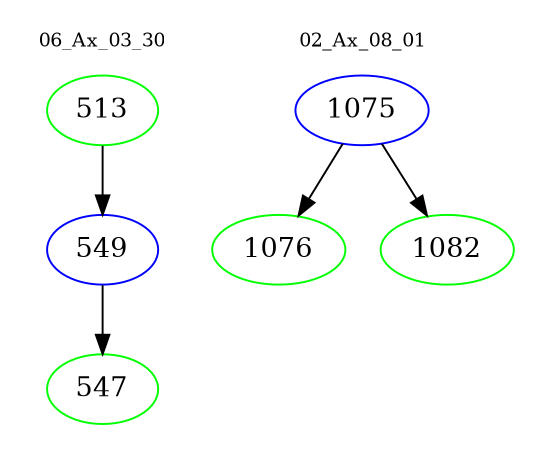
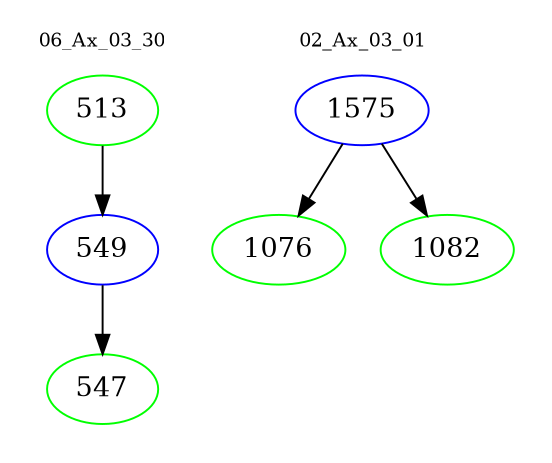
(363, 42) -> (363, 42)
(362, 110) -> (362, 110)
